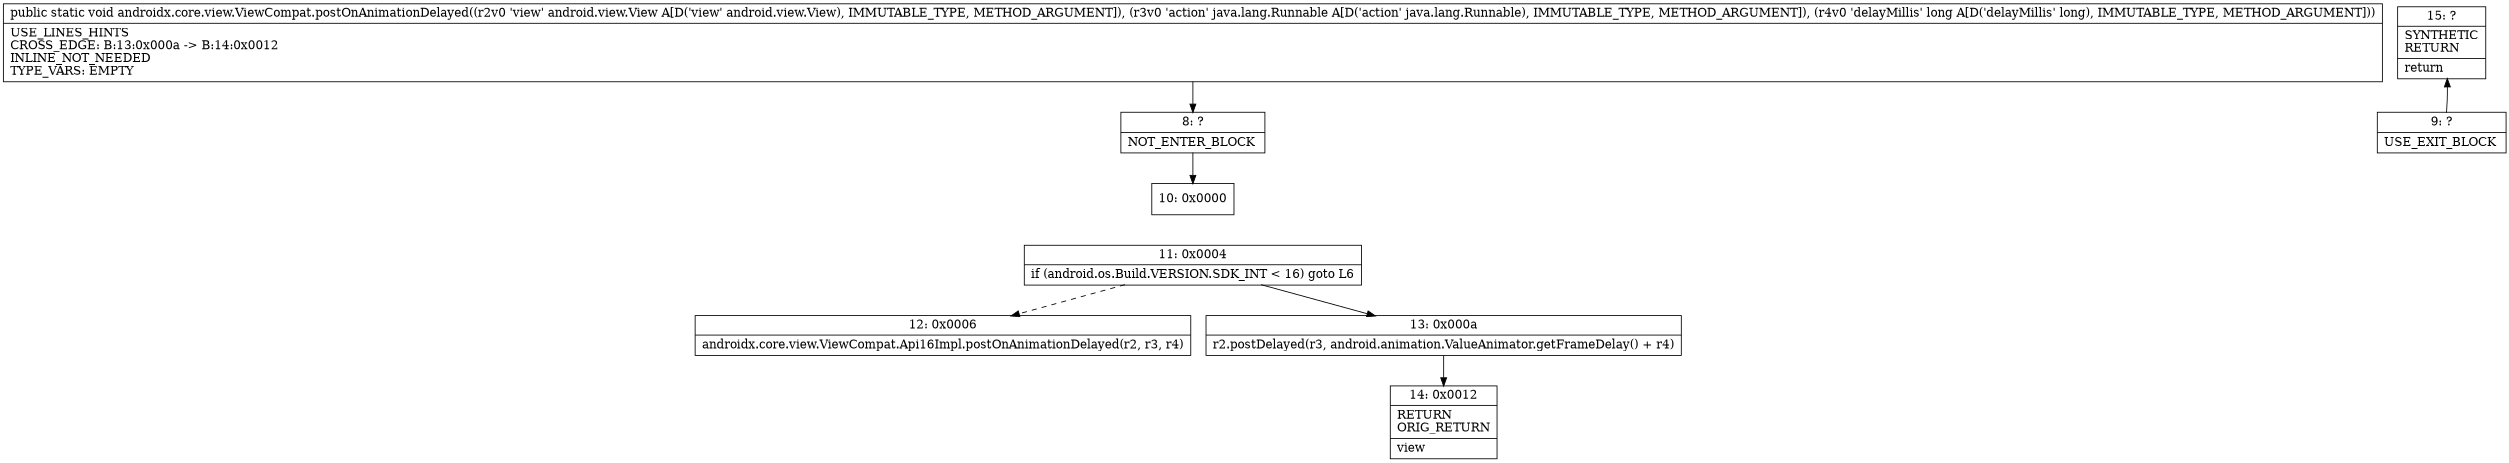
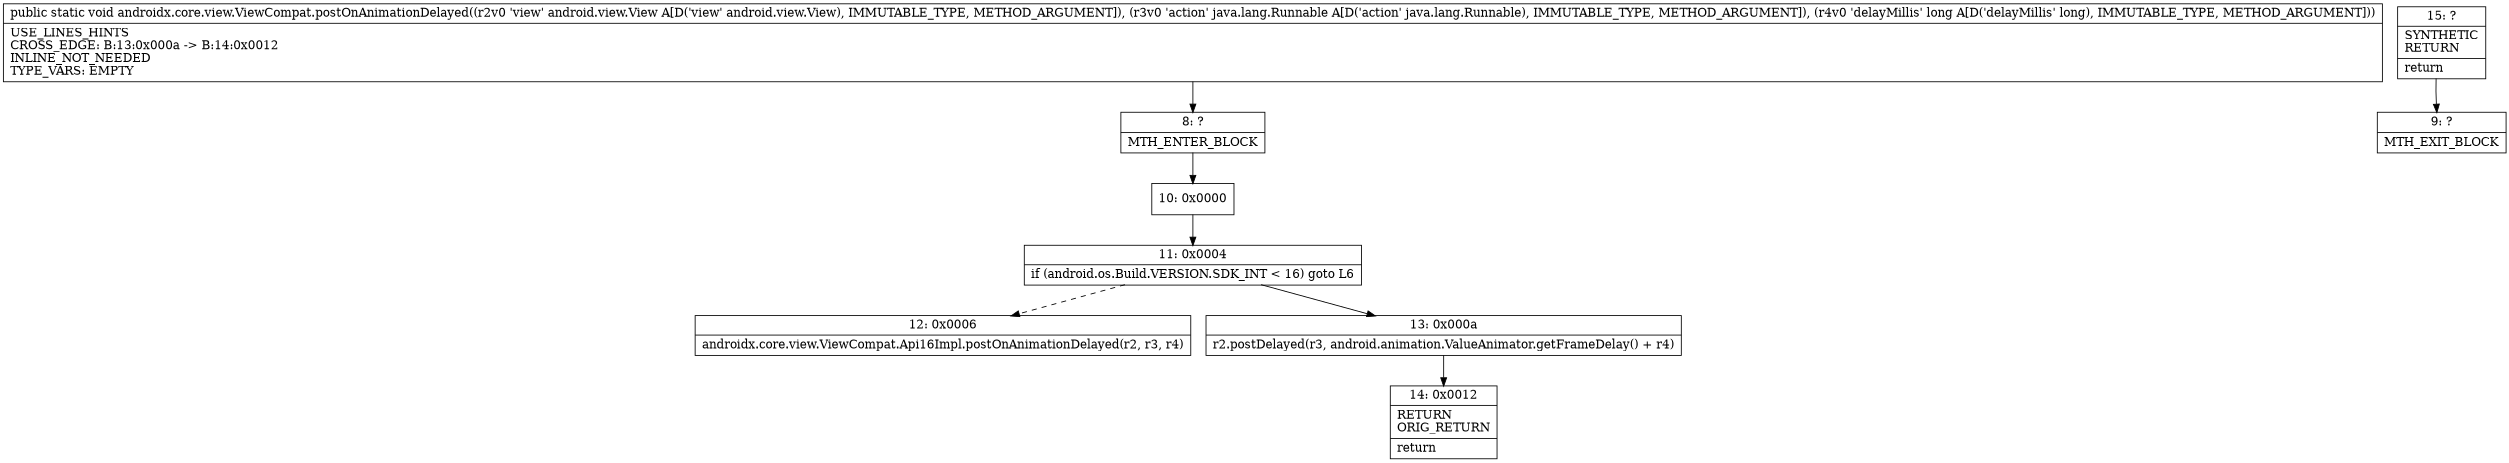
(2447, 100) -> (2436, 91)
(1192, 142) -> (1193, 142)
(2440, 142) -> (2442, 142)
none -> (1193, 226)
(1411, 448) -> (1417, 448)
